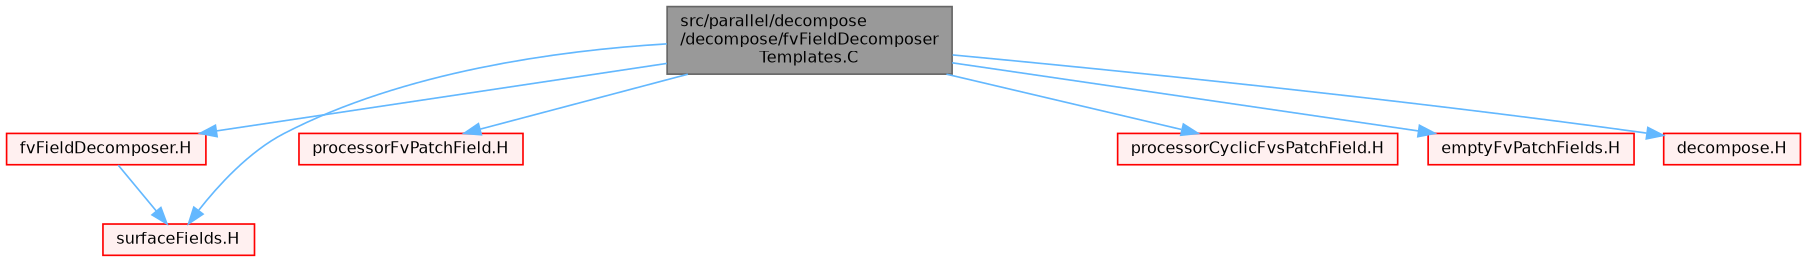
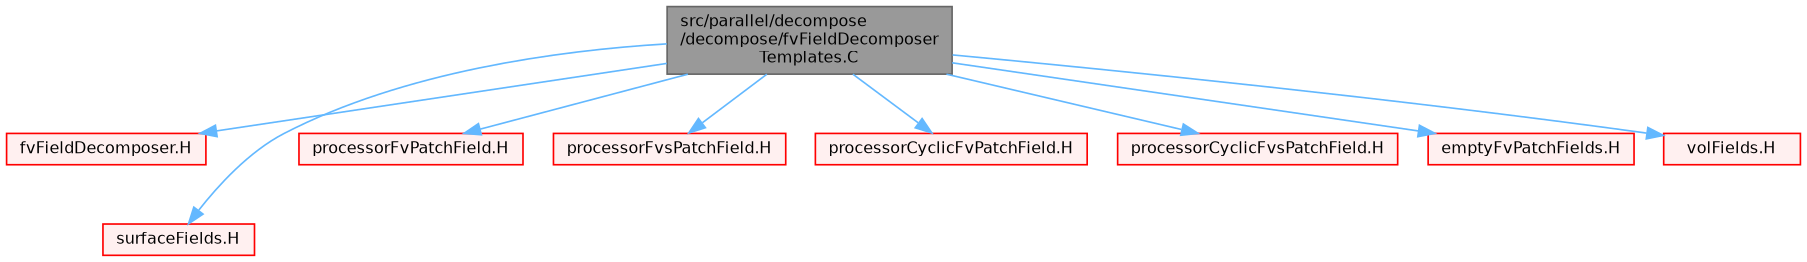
none -> (670, 149)
none -> (951, 149)
(1732, 149) -> (1732, 149)
(137, 188) -> none
